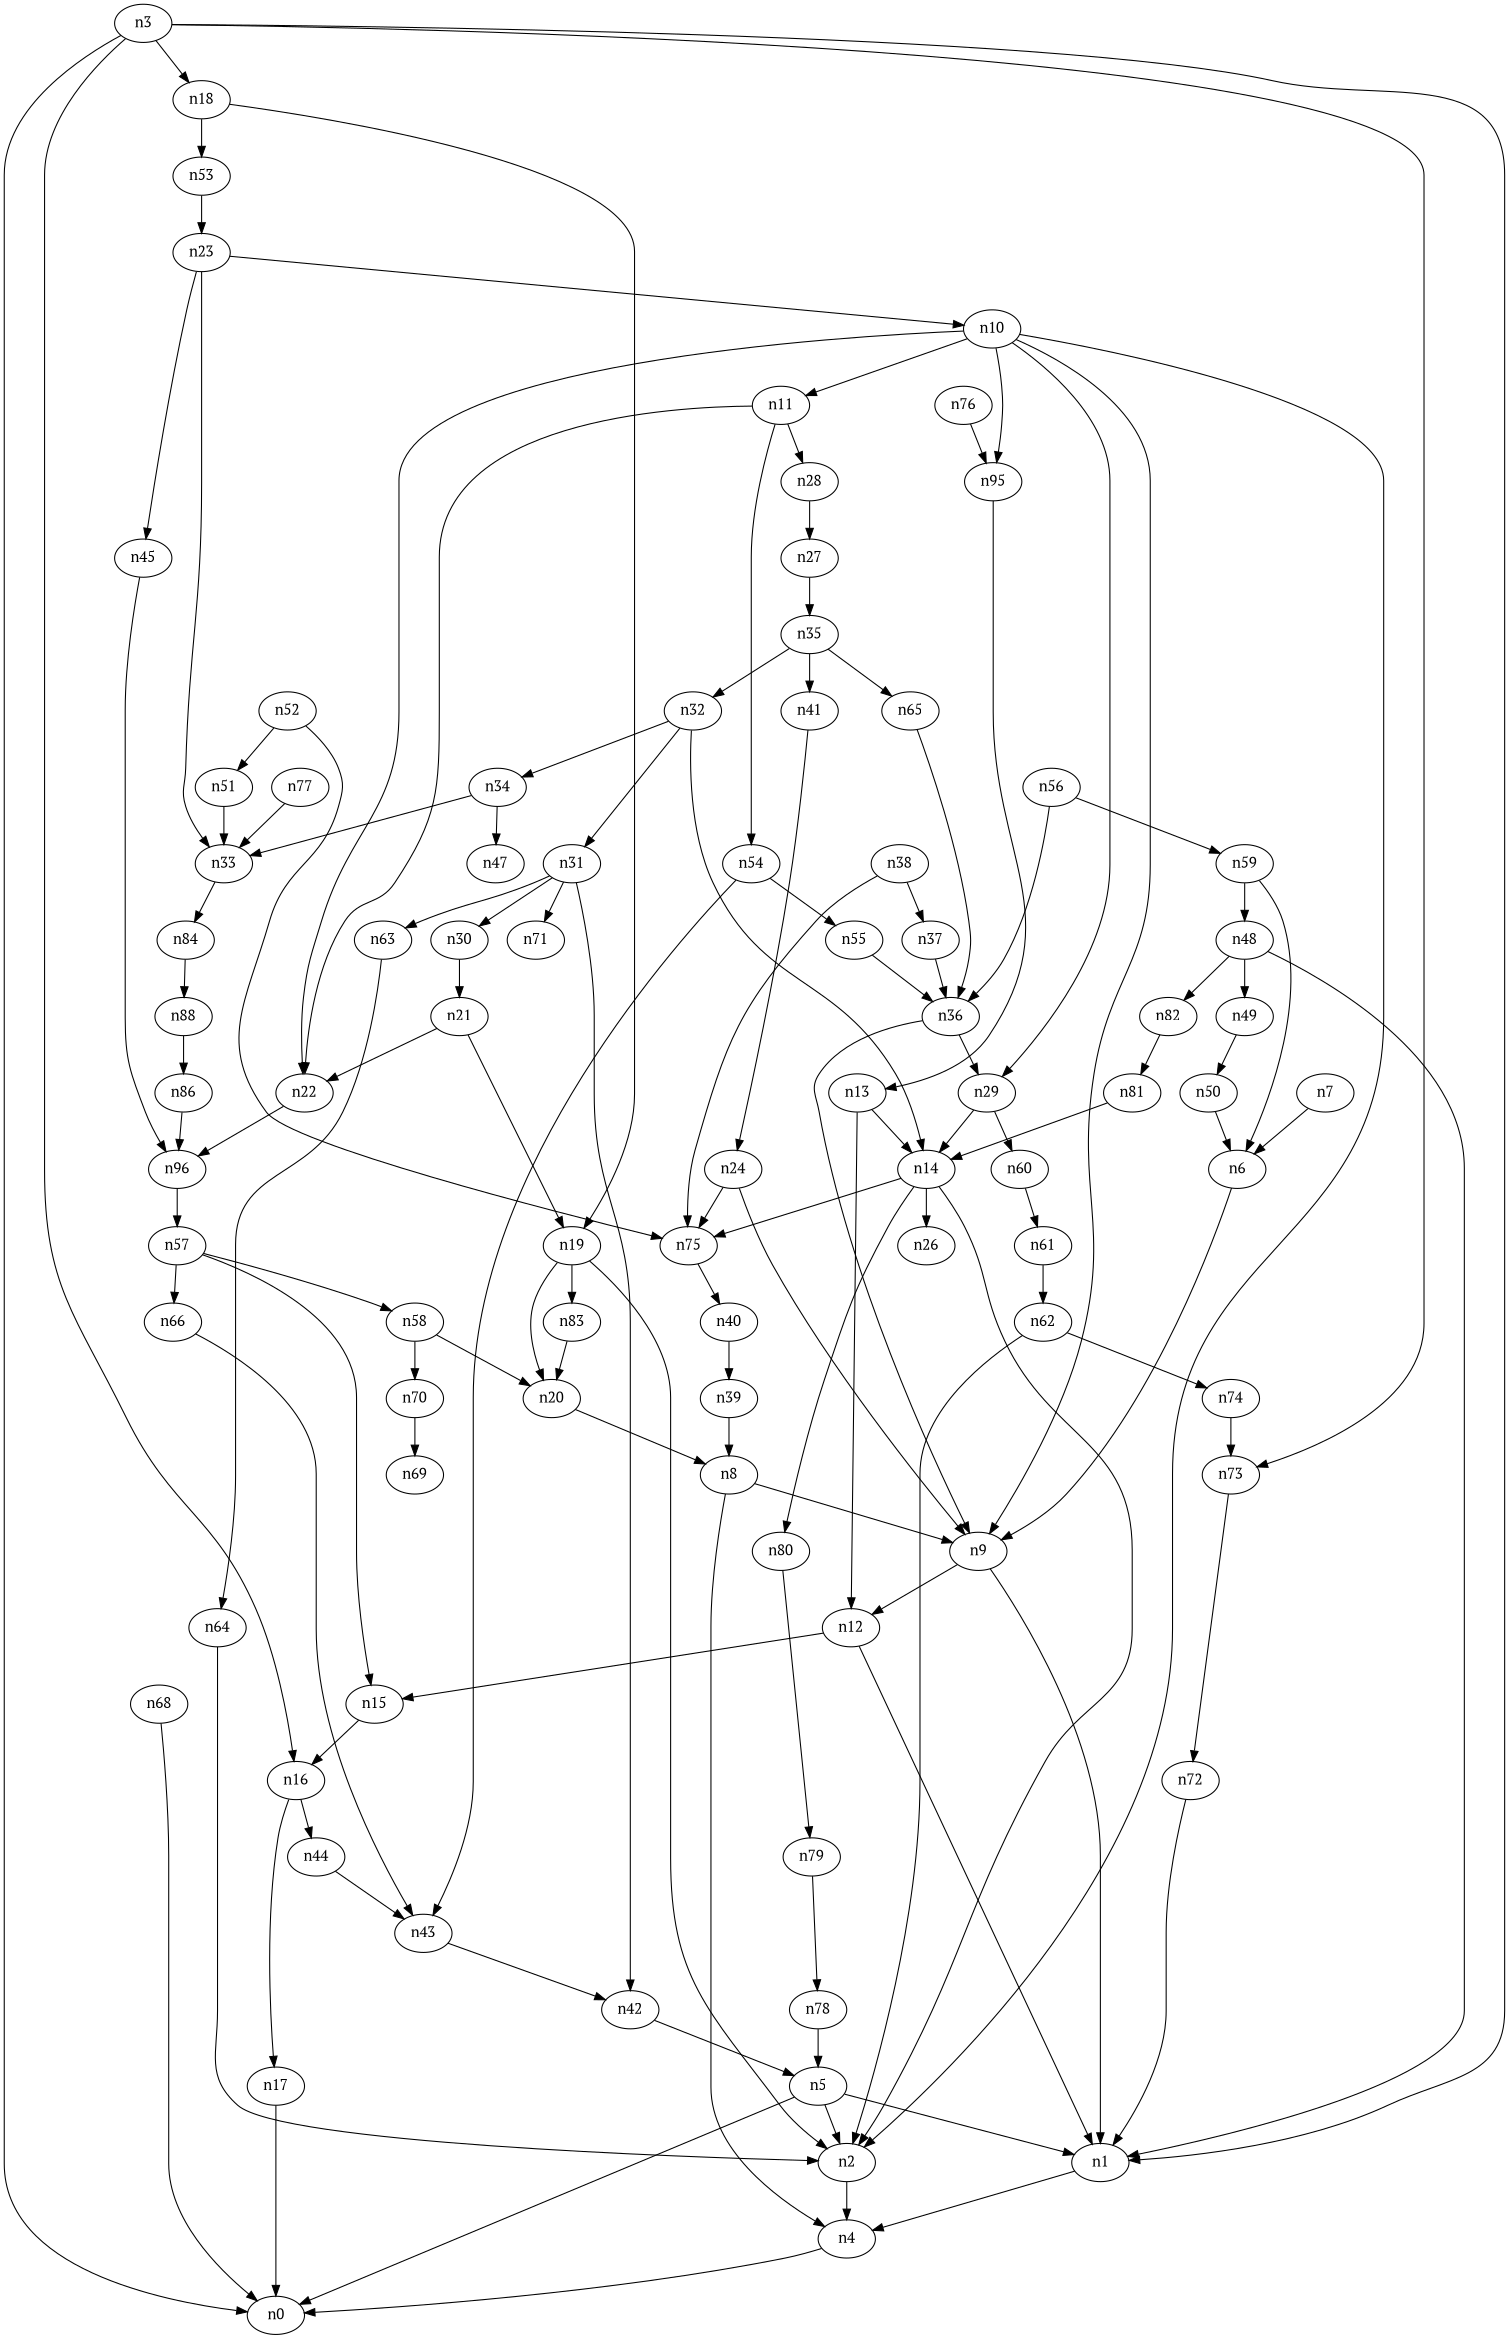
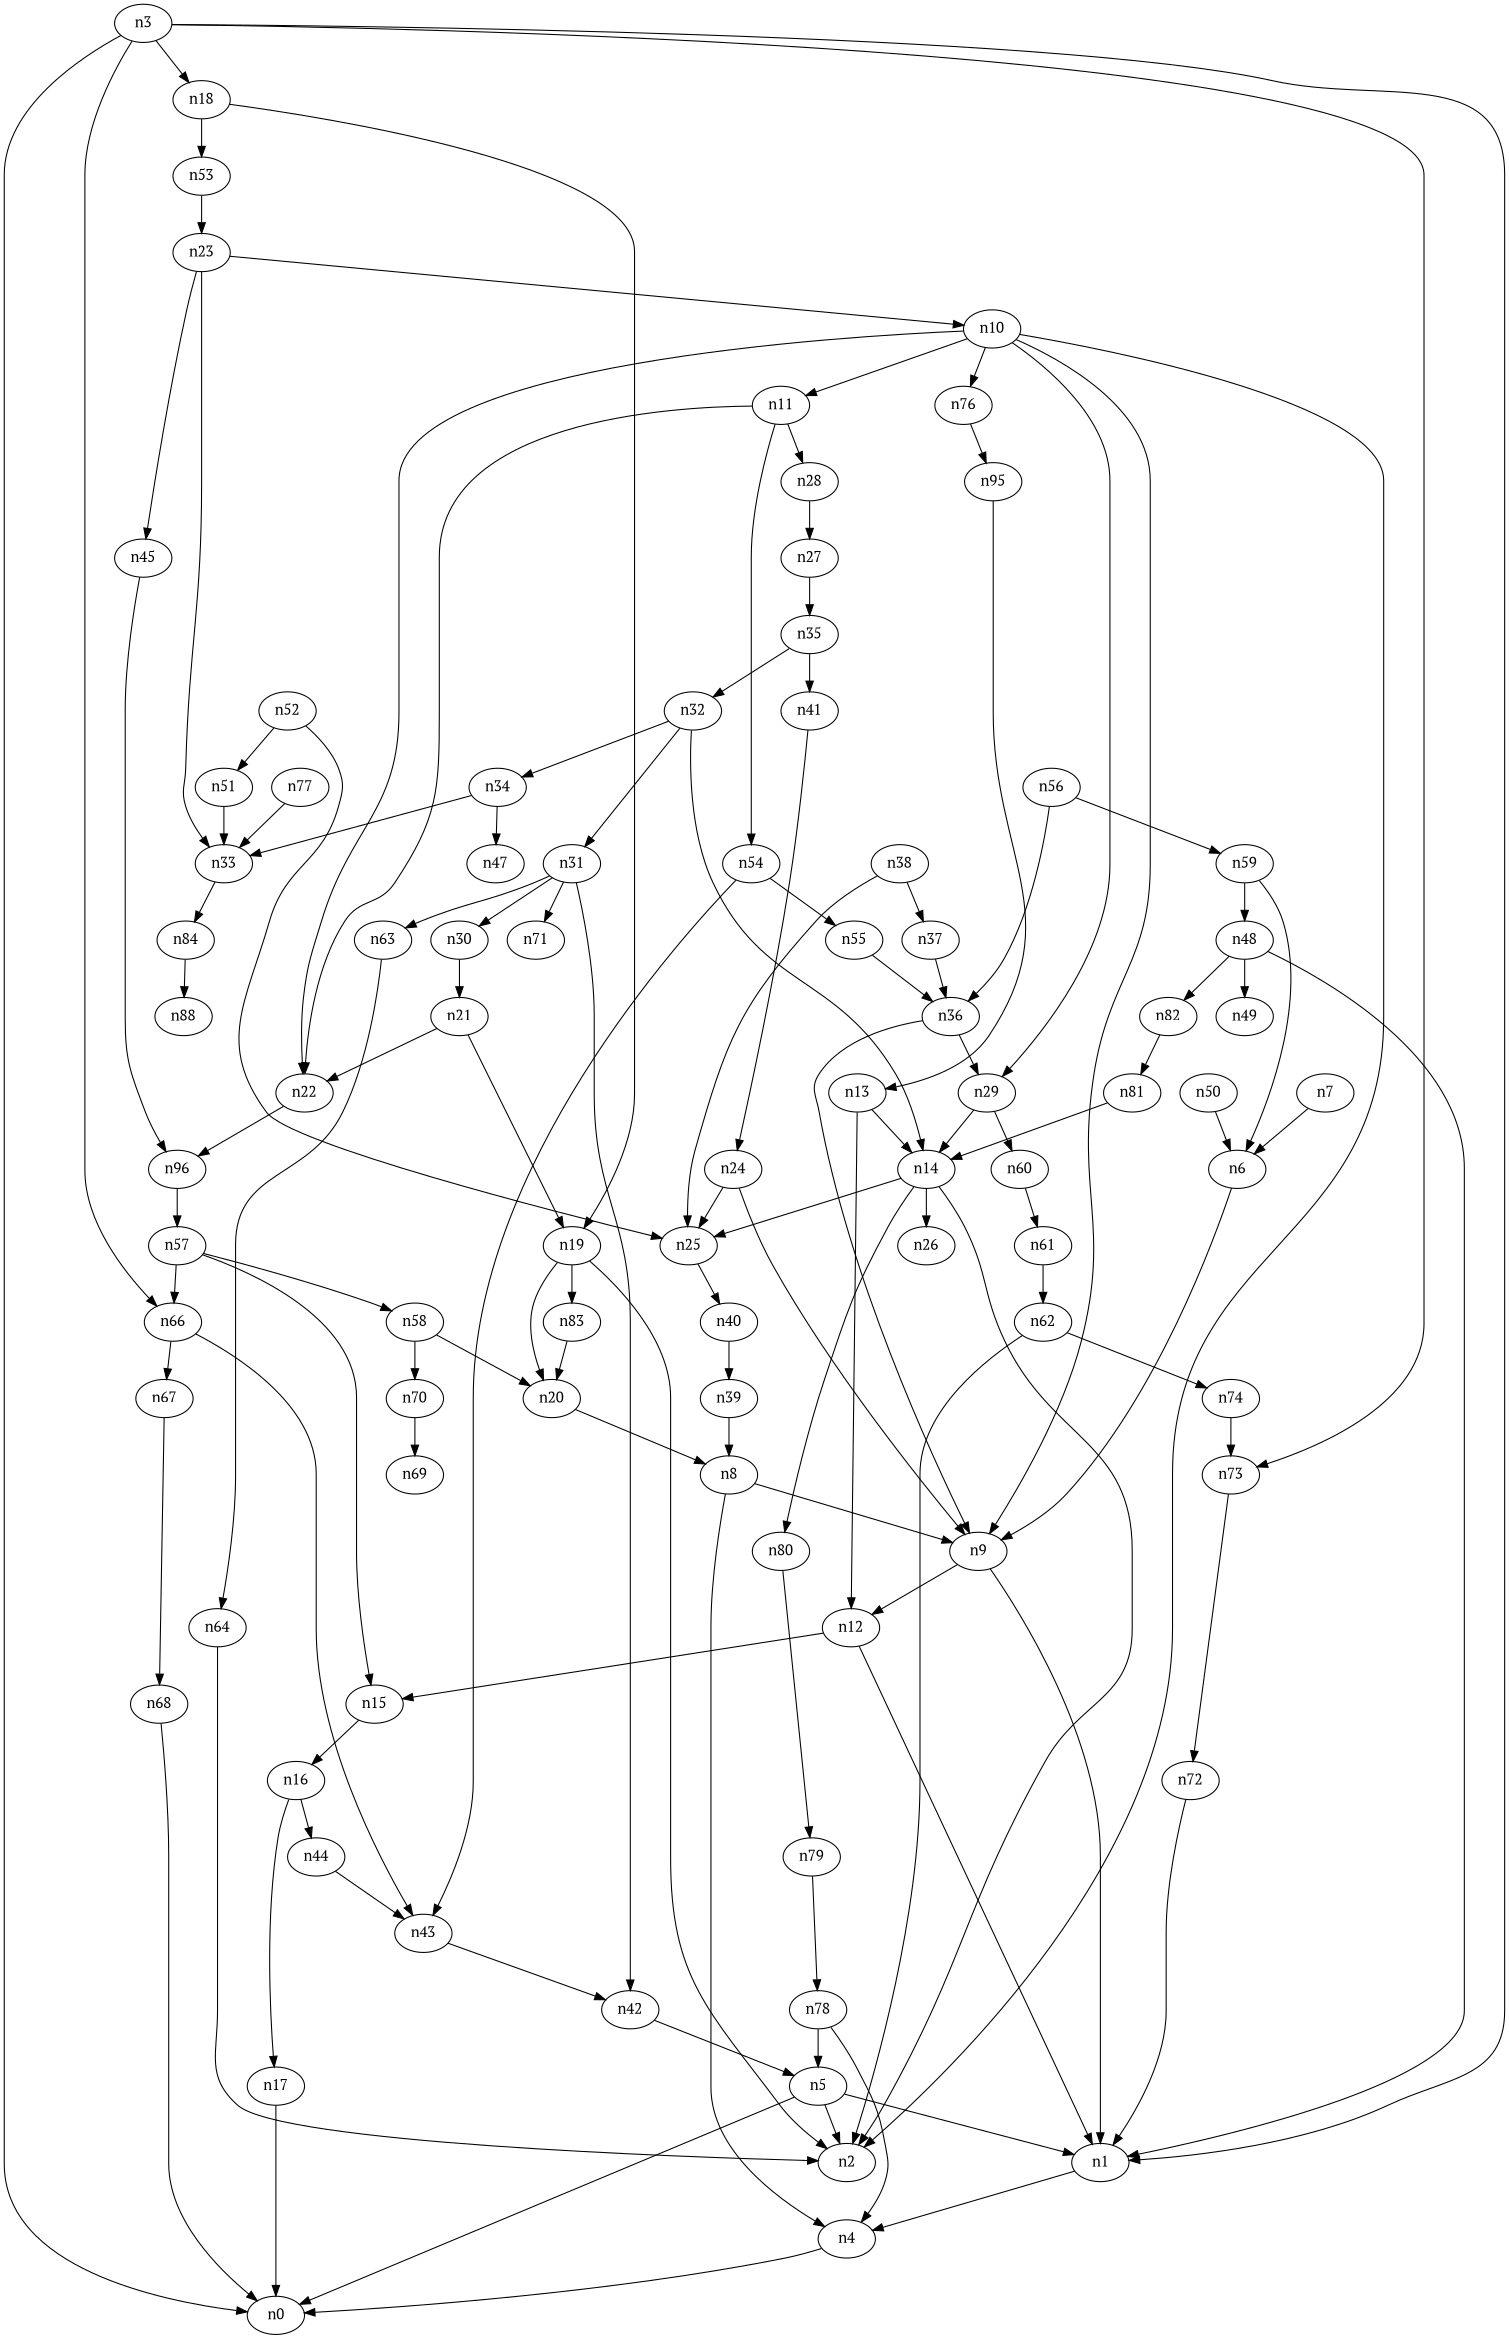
(1003, 400) -> (980, 362)
(910, 711) -> none
(45, 913) -> (85, 674)
(1229, 1050) -> none
(184, 1093) -> none
(689, 1246) -> (689, 1246)
none -> (164, 1399)
(847, 2196) -> (885, 2142)
